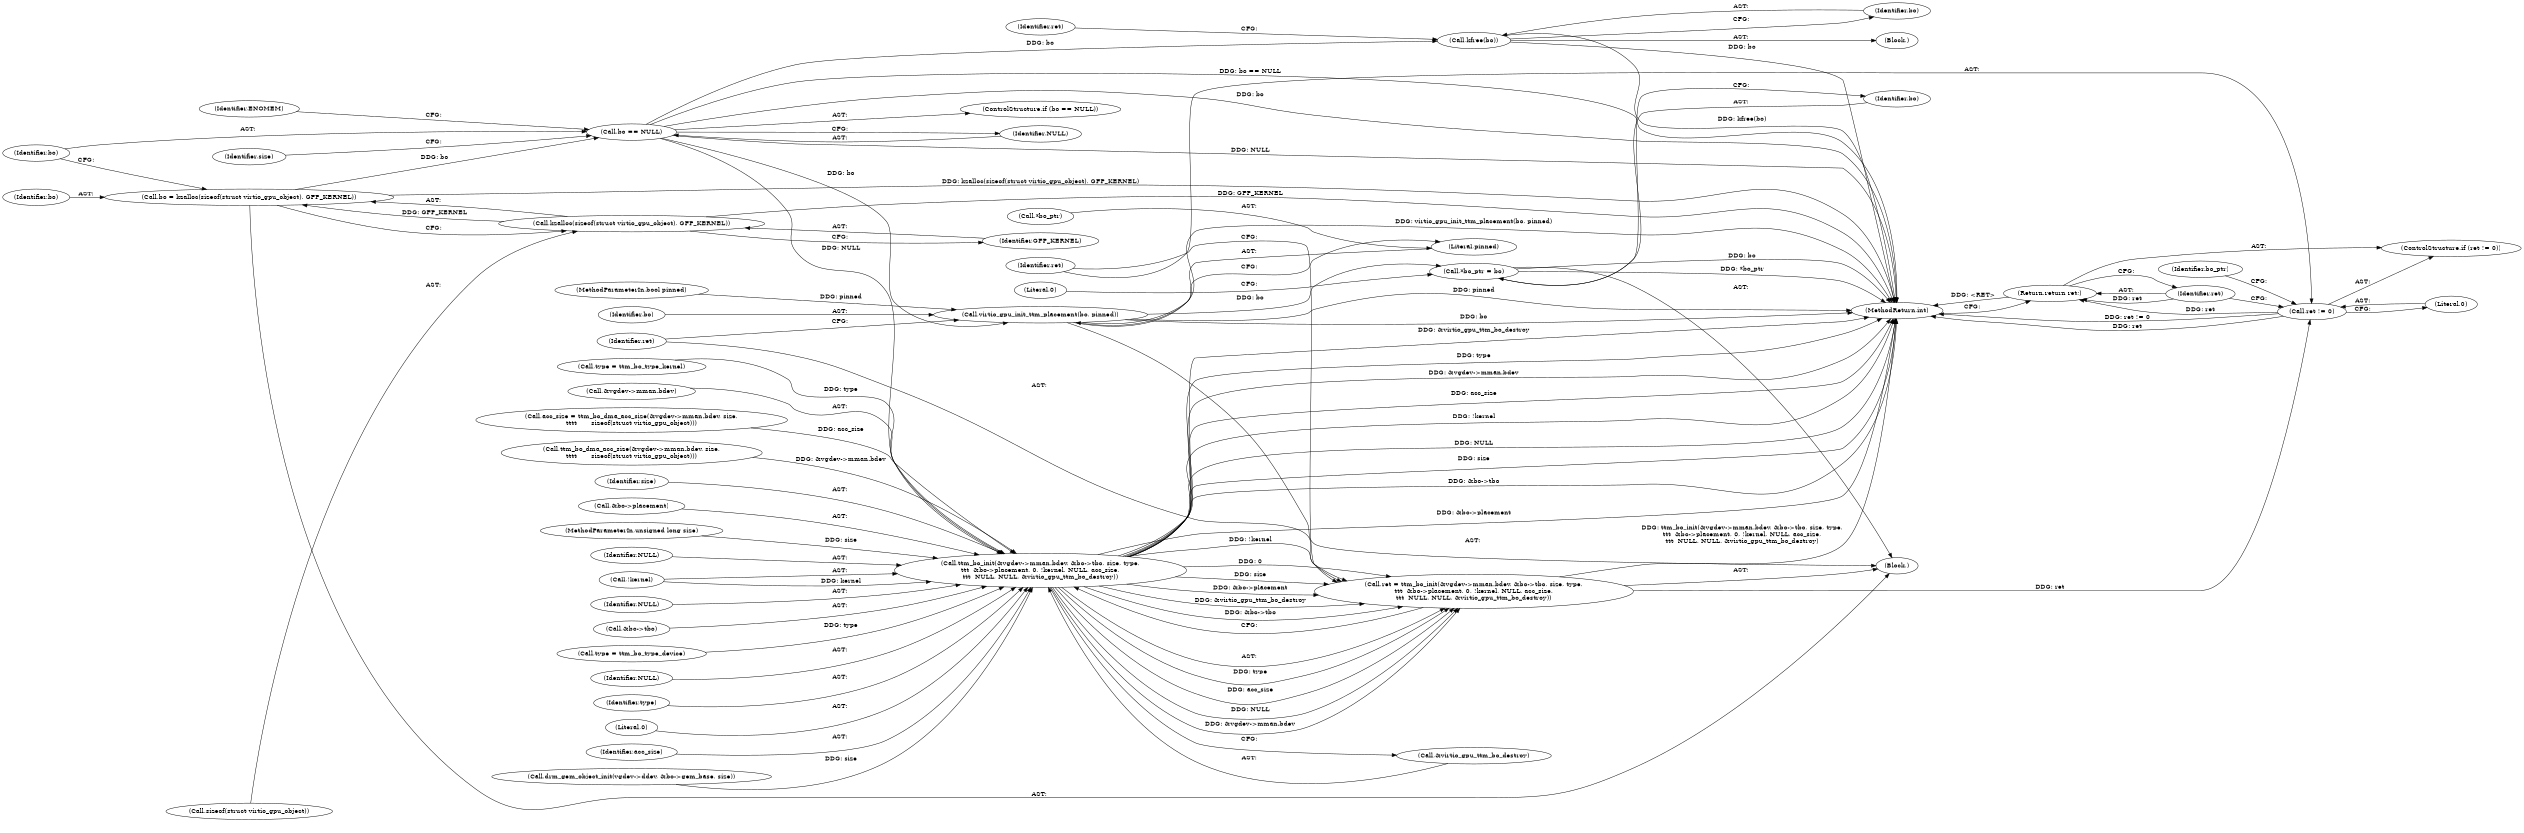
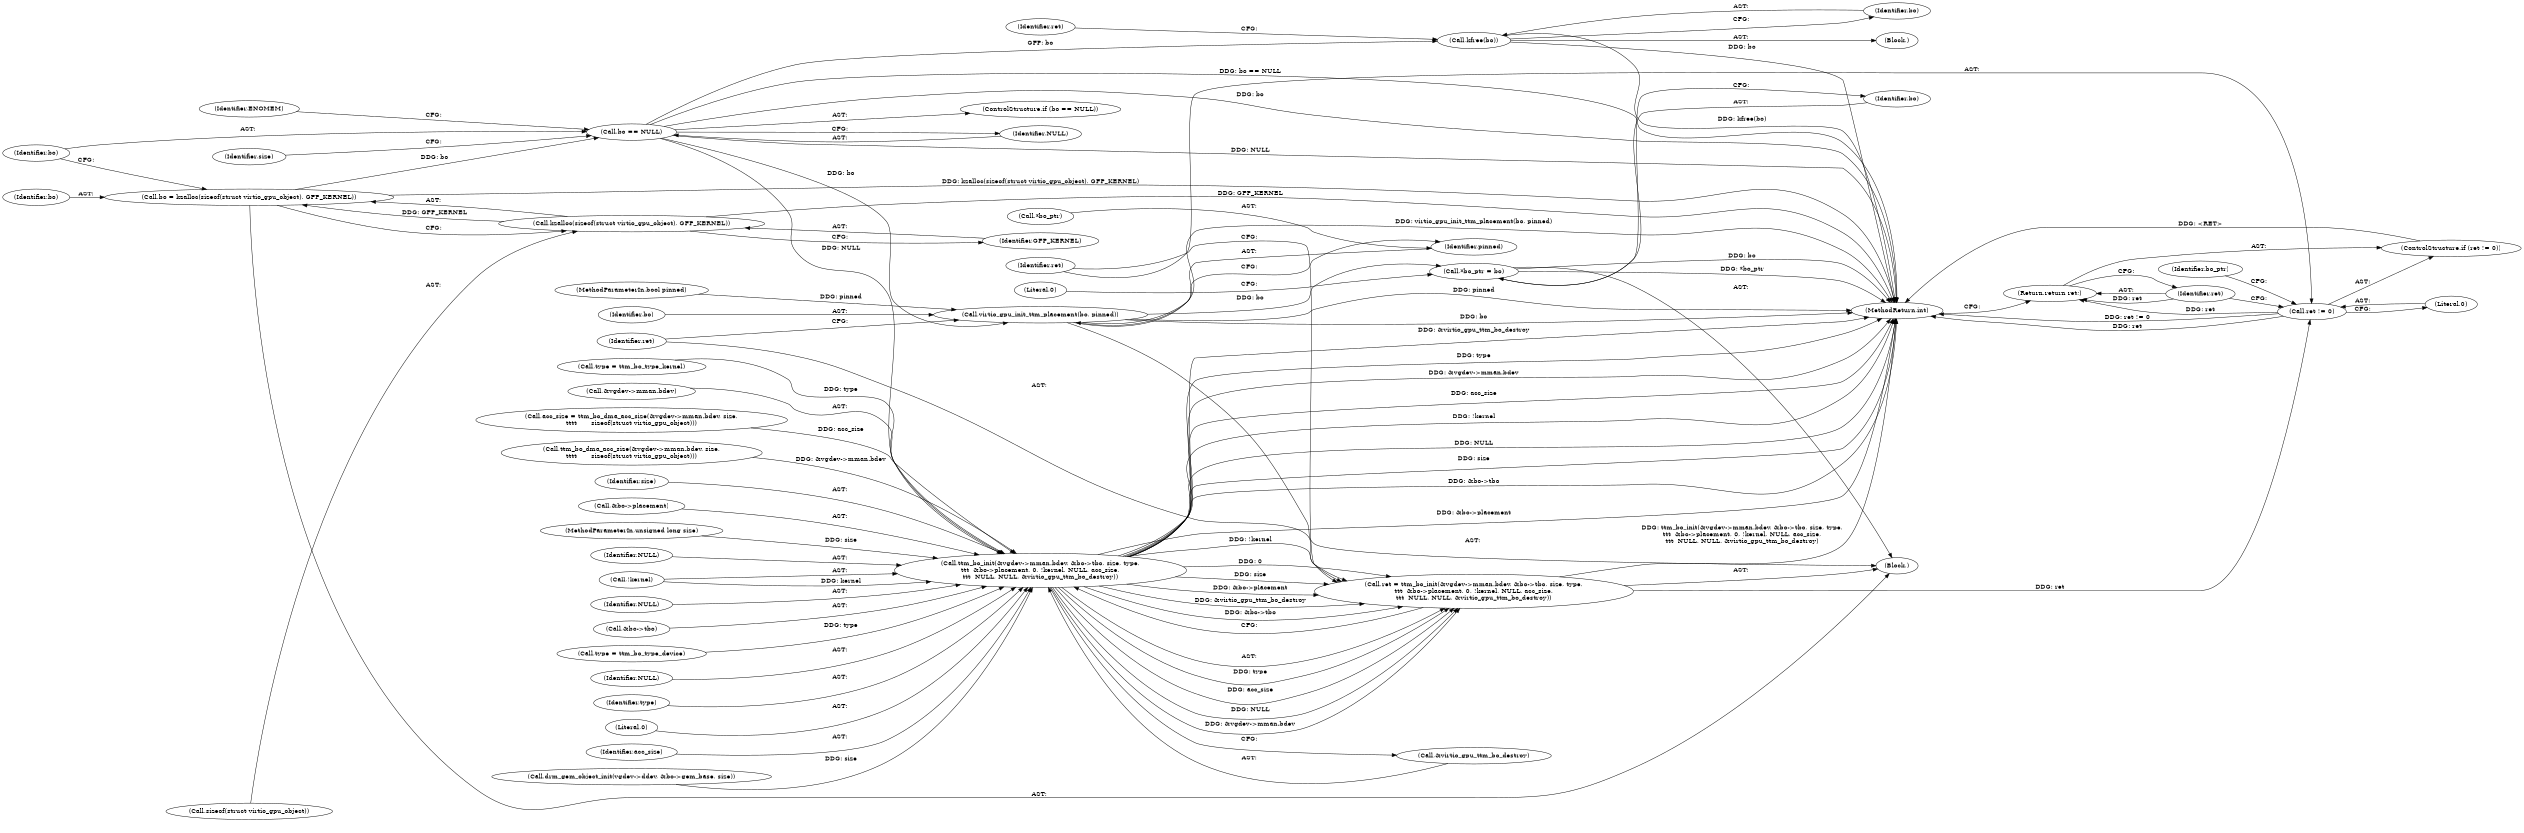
(1041, 43) -> (1041, 43)
(1474, 247) -> (1474, 247)
(1973, 301) -> (2155, 227)
